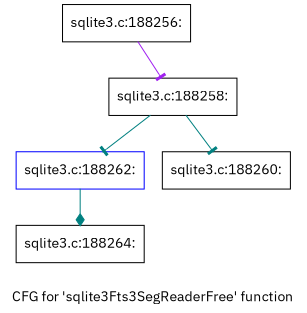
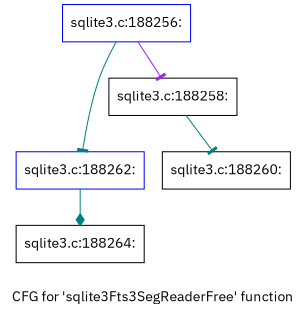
(127, 23) -> (127, 23)
(129, 132) -> (95, 93)
